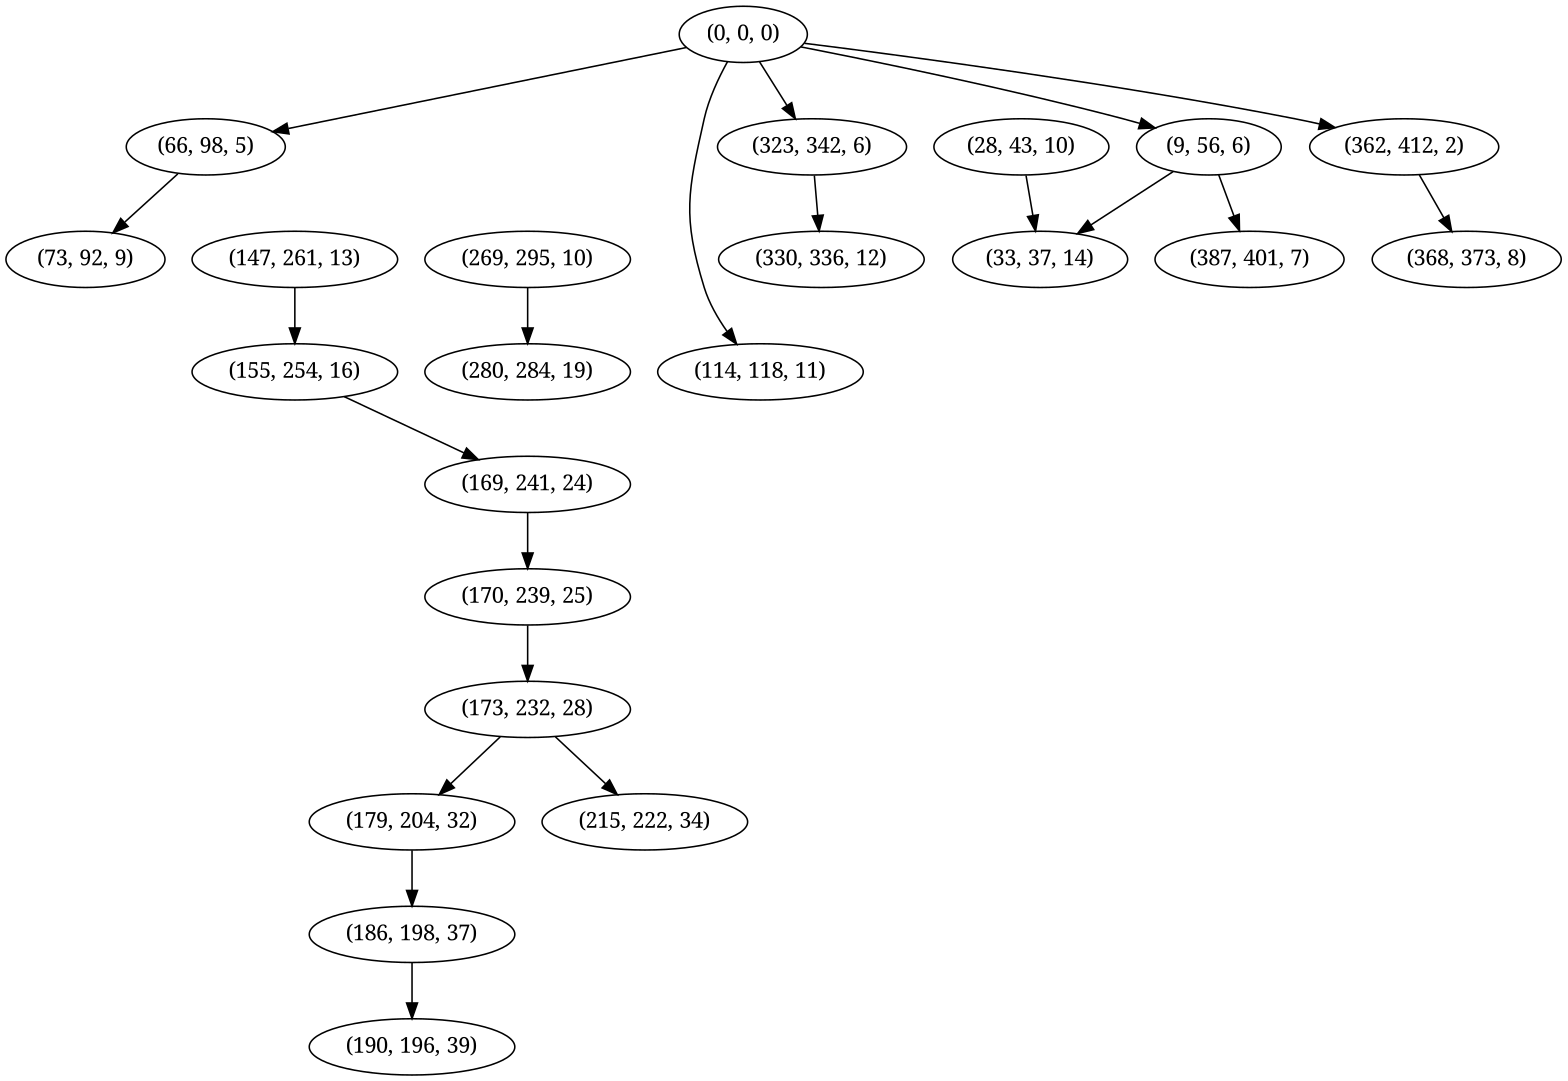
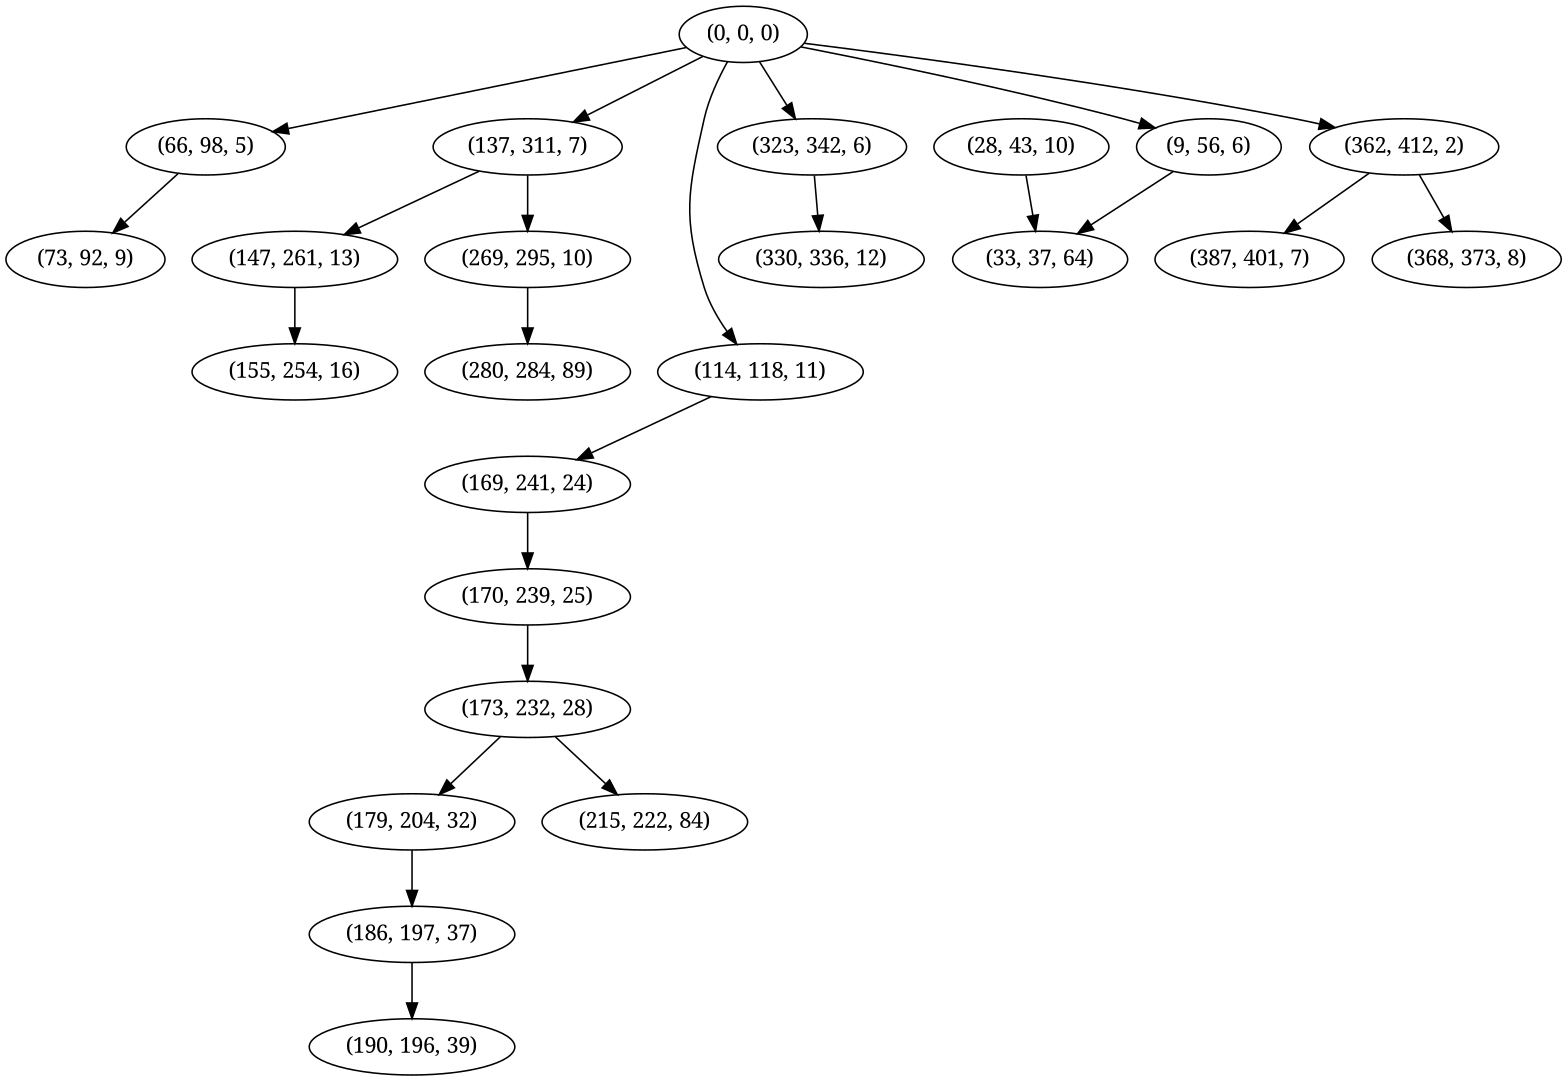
none -> (528, 147)
(1226, 195) -> (1333, 199)
(1040, 259) -> (1040, 259)
(528, 372) -> (528, 372)
(404, 425) -> (651, 425)
(645, 822) -> (645, 822)
(412, 934) -> (412, 934)
